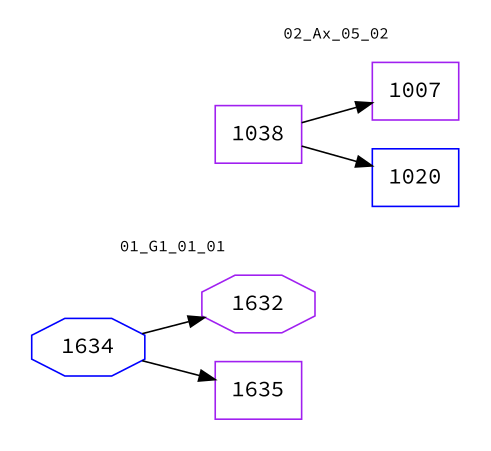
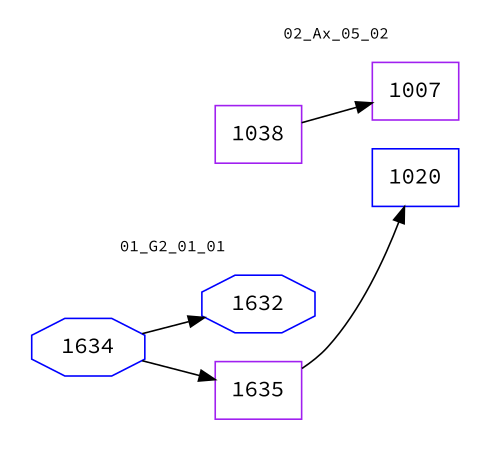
(329, 154) -> (360, 302)
(173, 247) -> (173, 247)
(258, 304) -> (258, 304)
